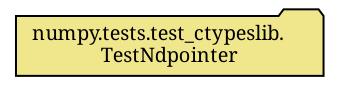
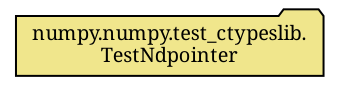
(170, 46) -> (170, 46)
